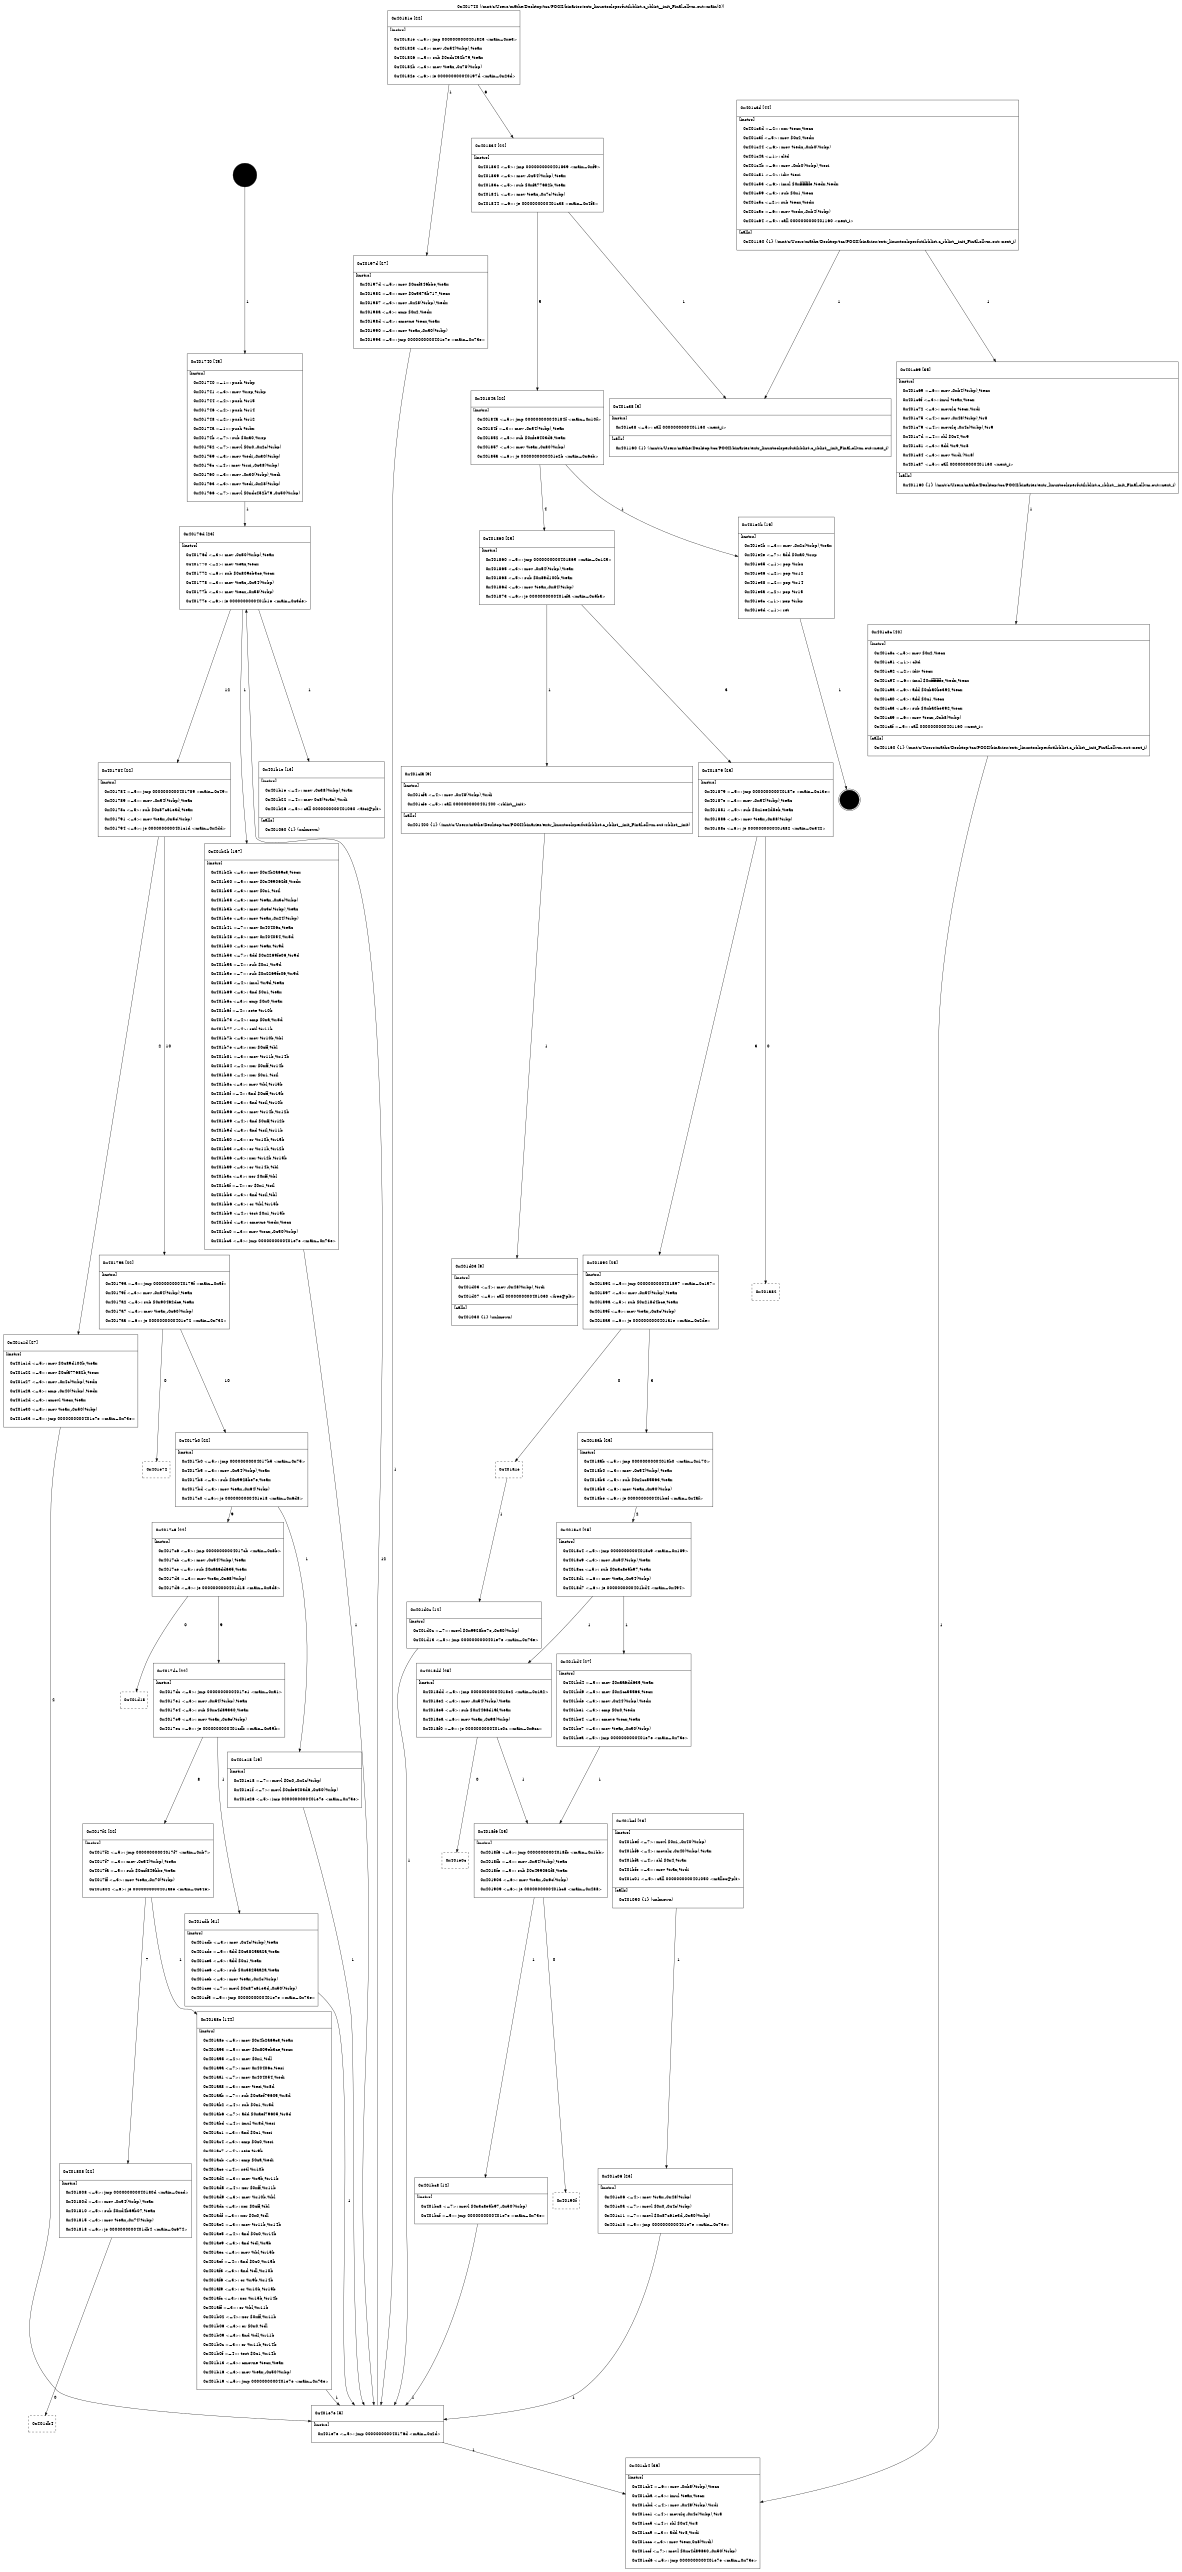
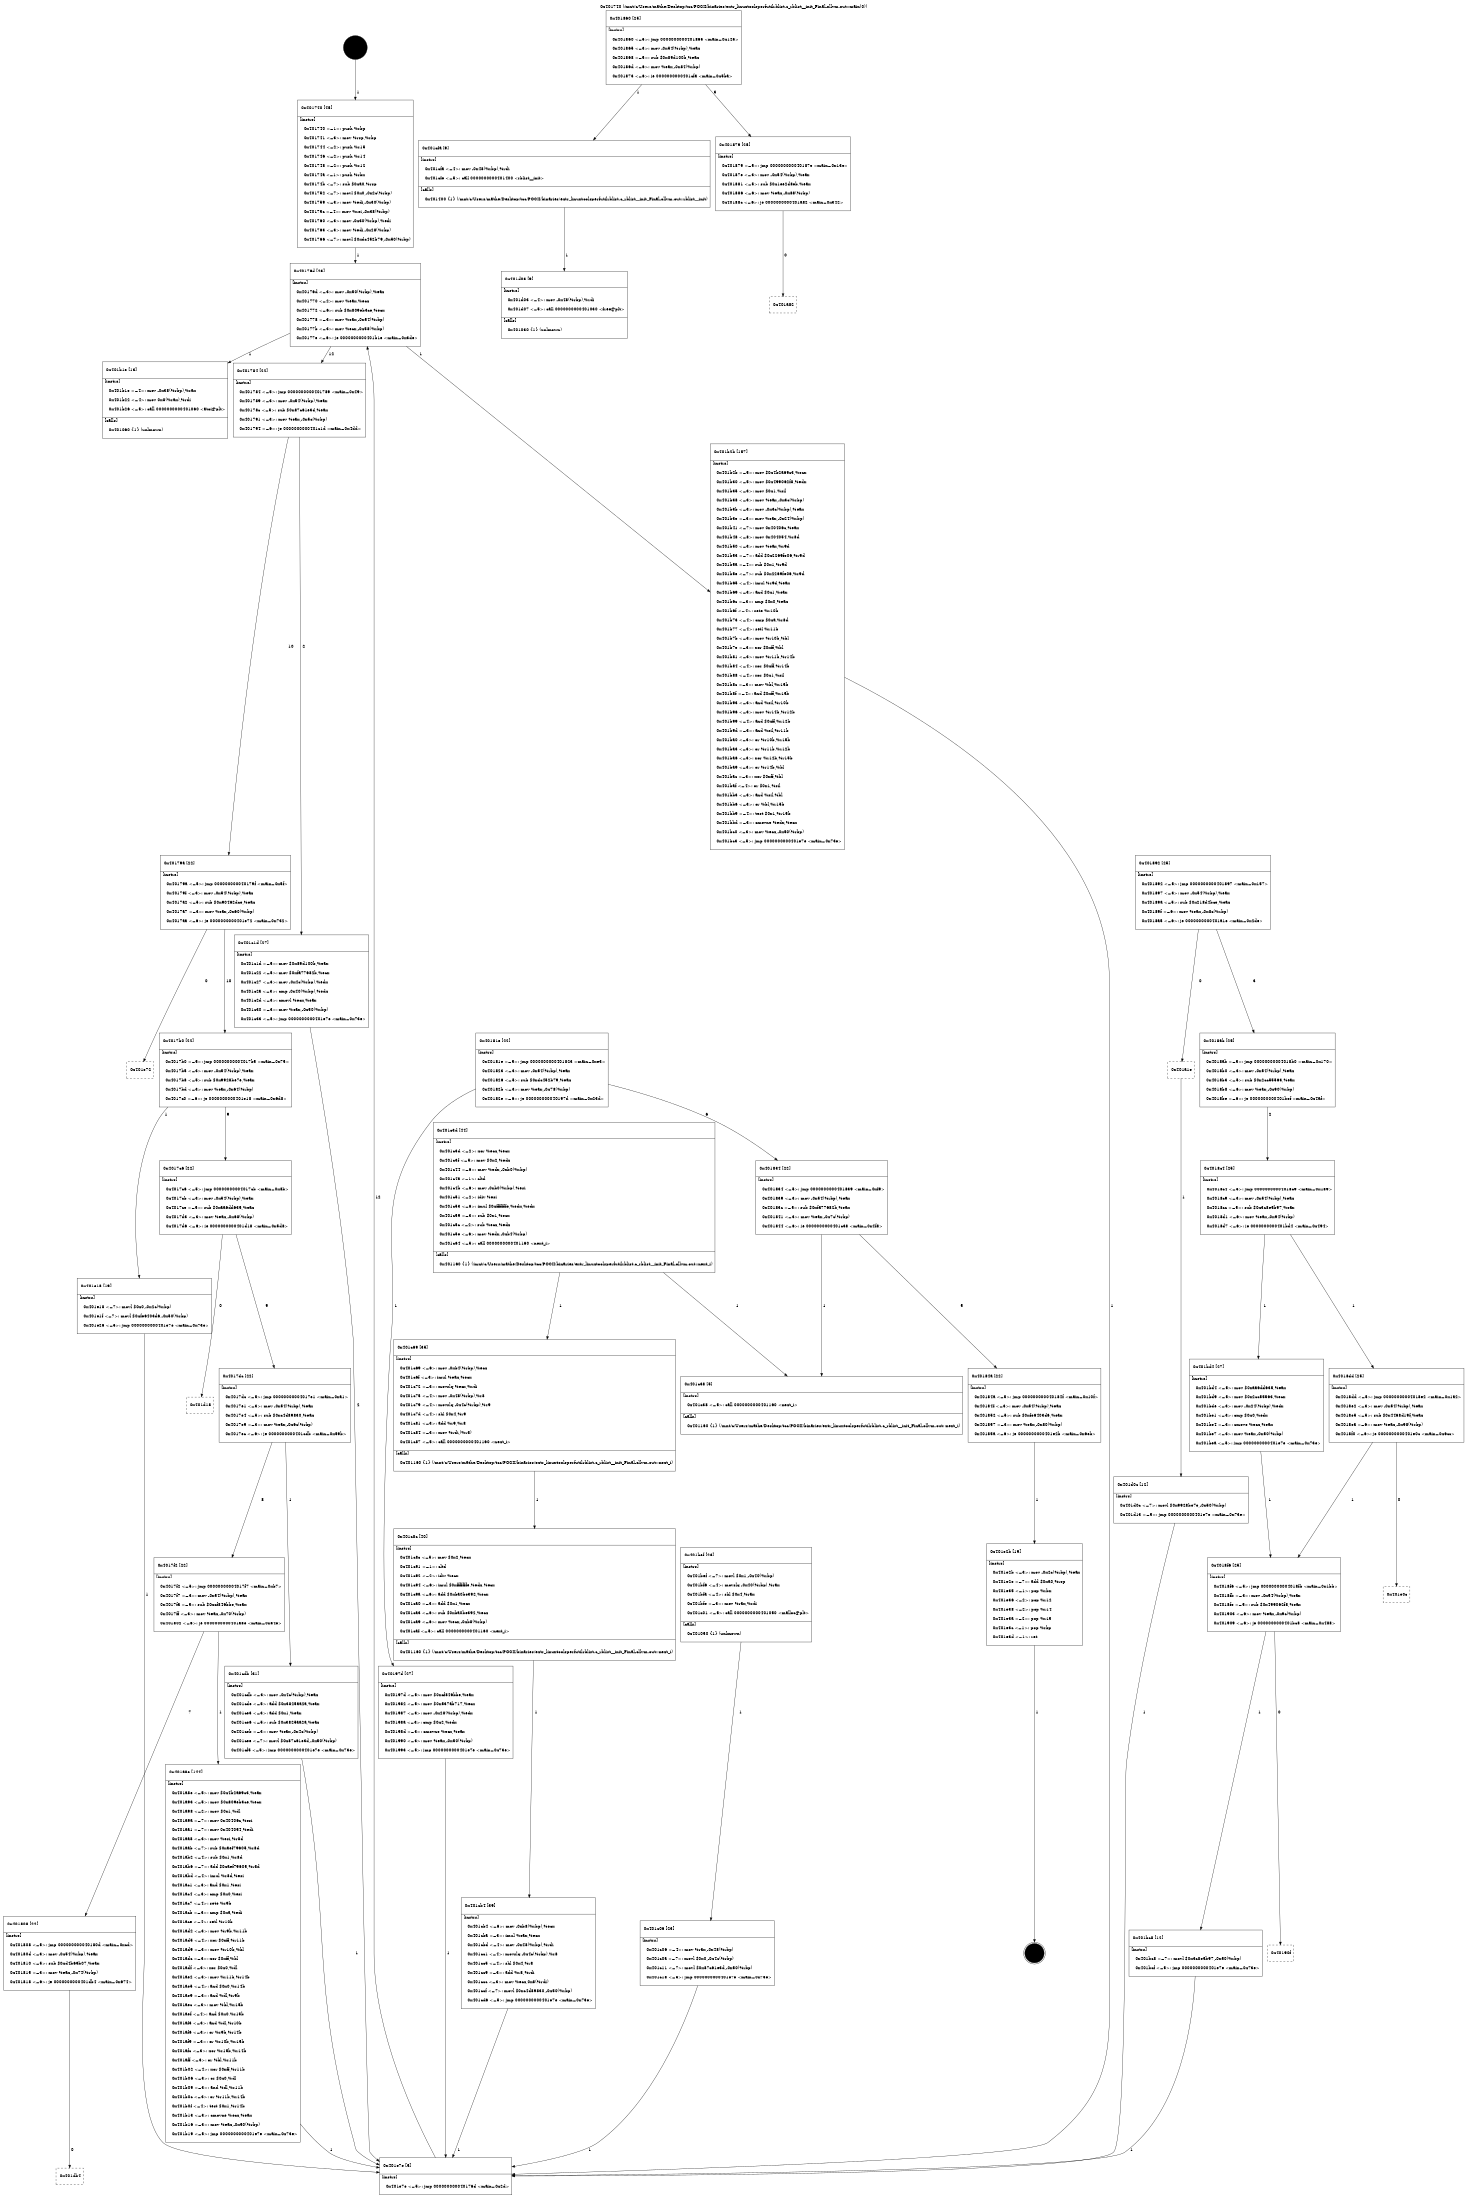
(542, 496) -> none
(708, 1044) -> none
(533, 2468) -> (481, 2082)
